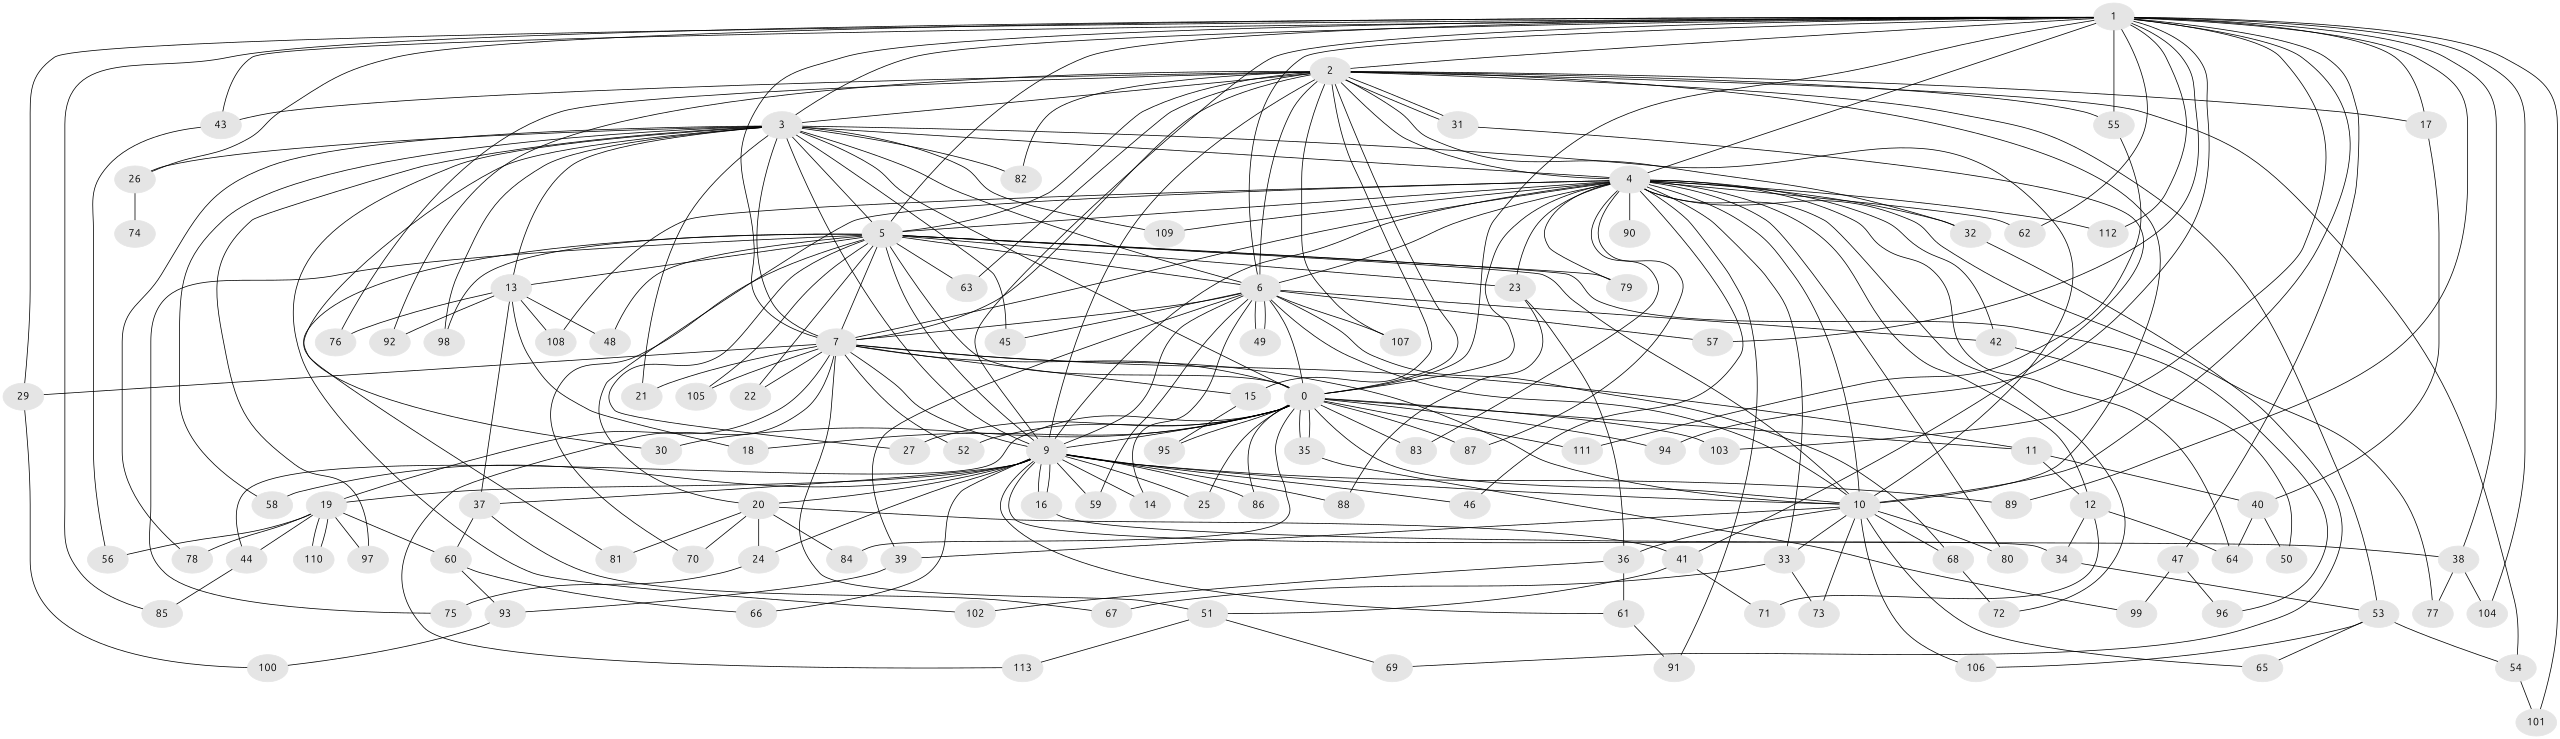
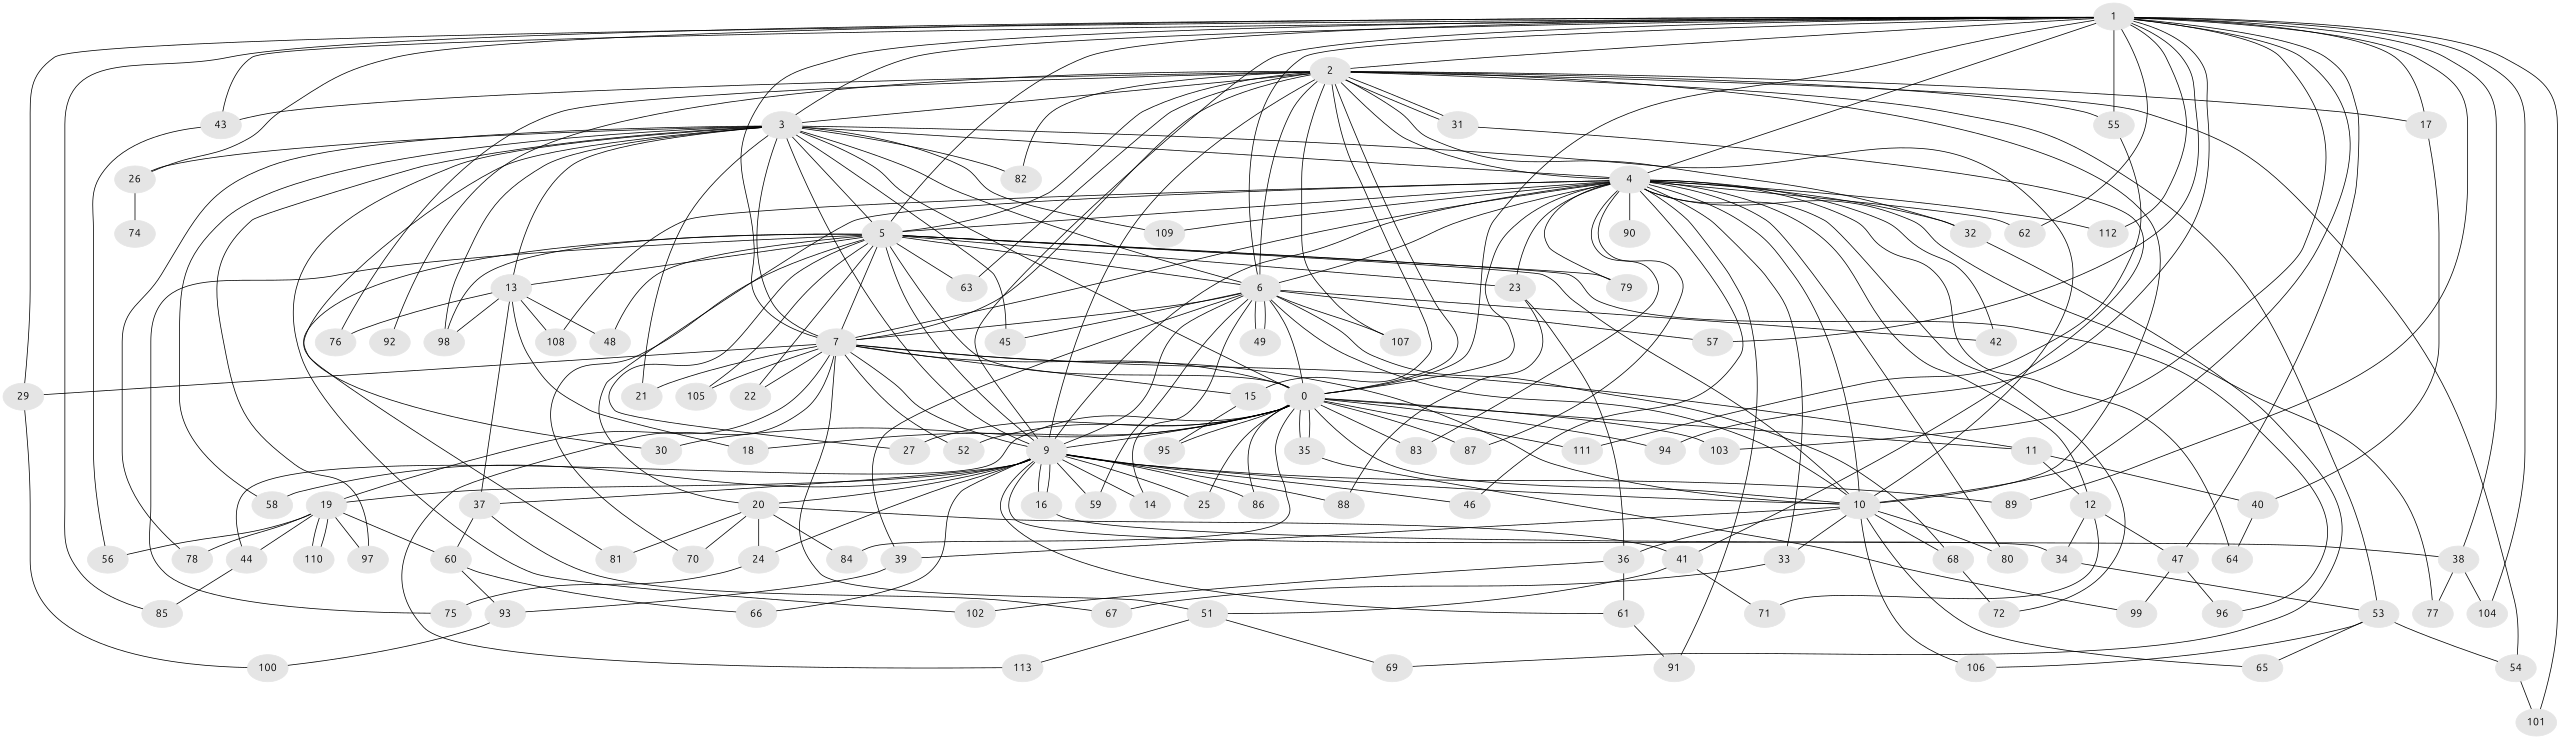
(441, 318) -> (478, 315)
(2163, 530) -> (2134, 532)
(2287, 560) -> none
(1819, 614) -> none
